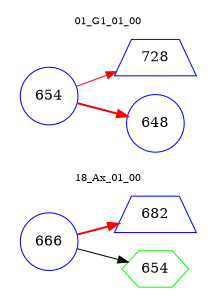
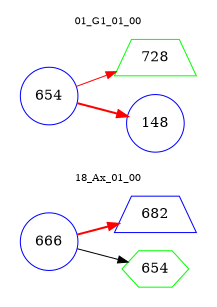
(155, 58) -> (155, 58)
(155, 123) -> (155, 123)
